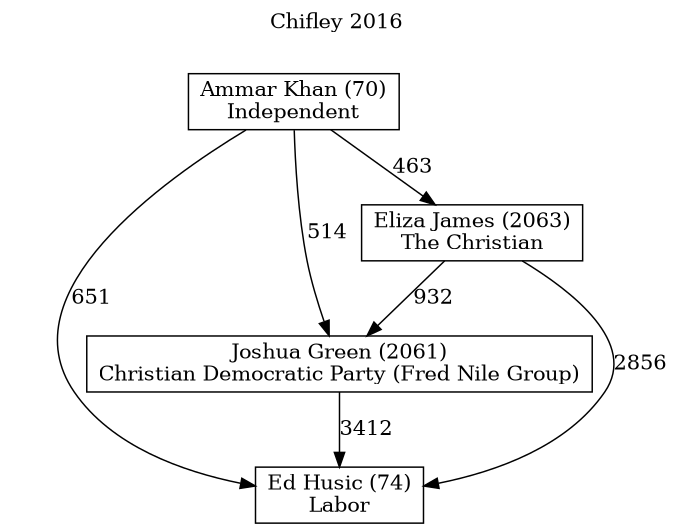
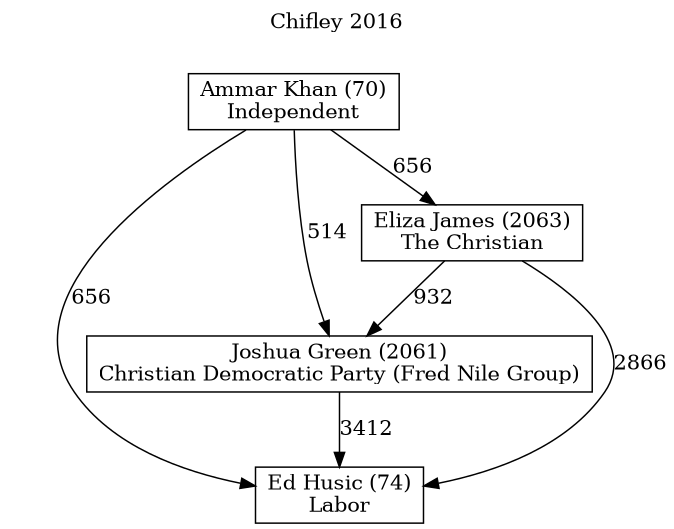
(413, 167) -> (413, 167)
(92, 298) -> (92, 298)
(641, 364) -> (641, 364)
